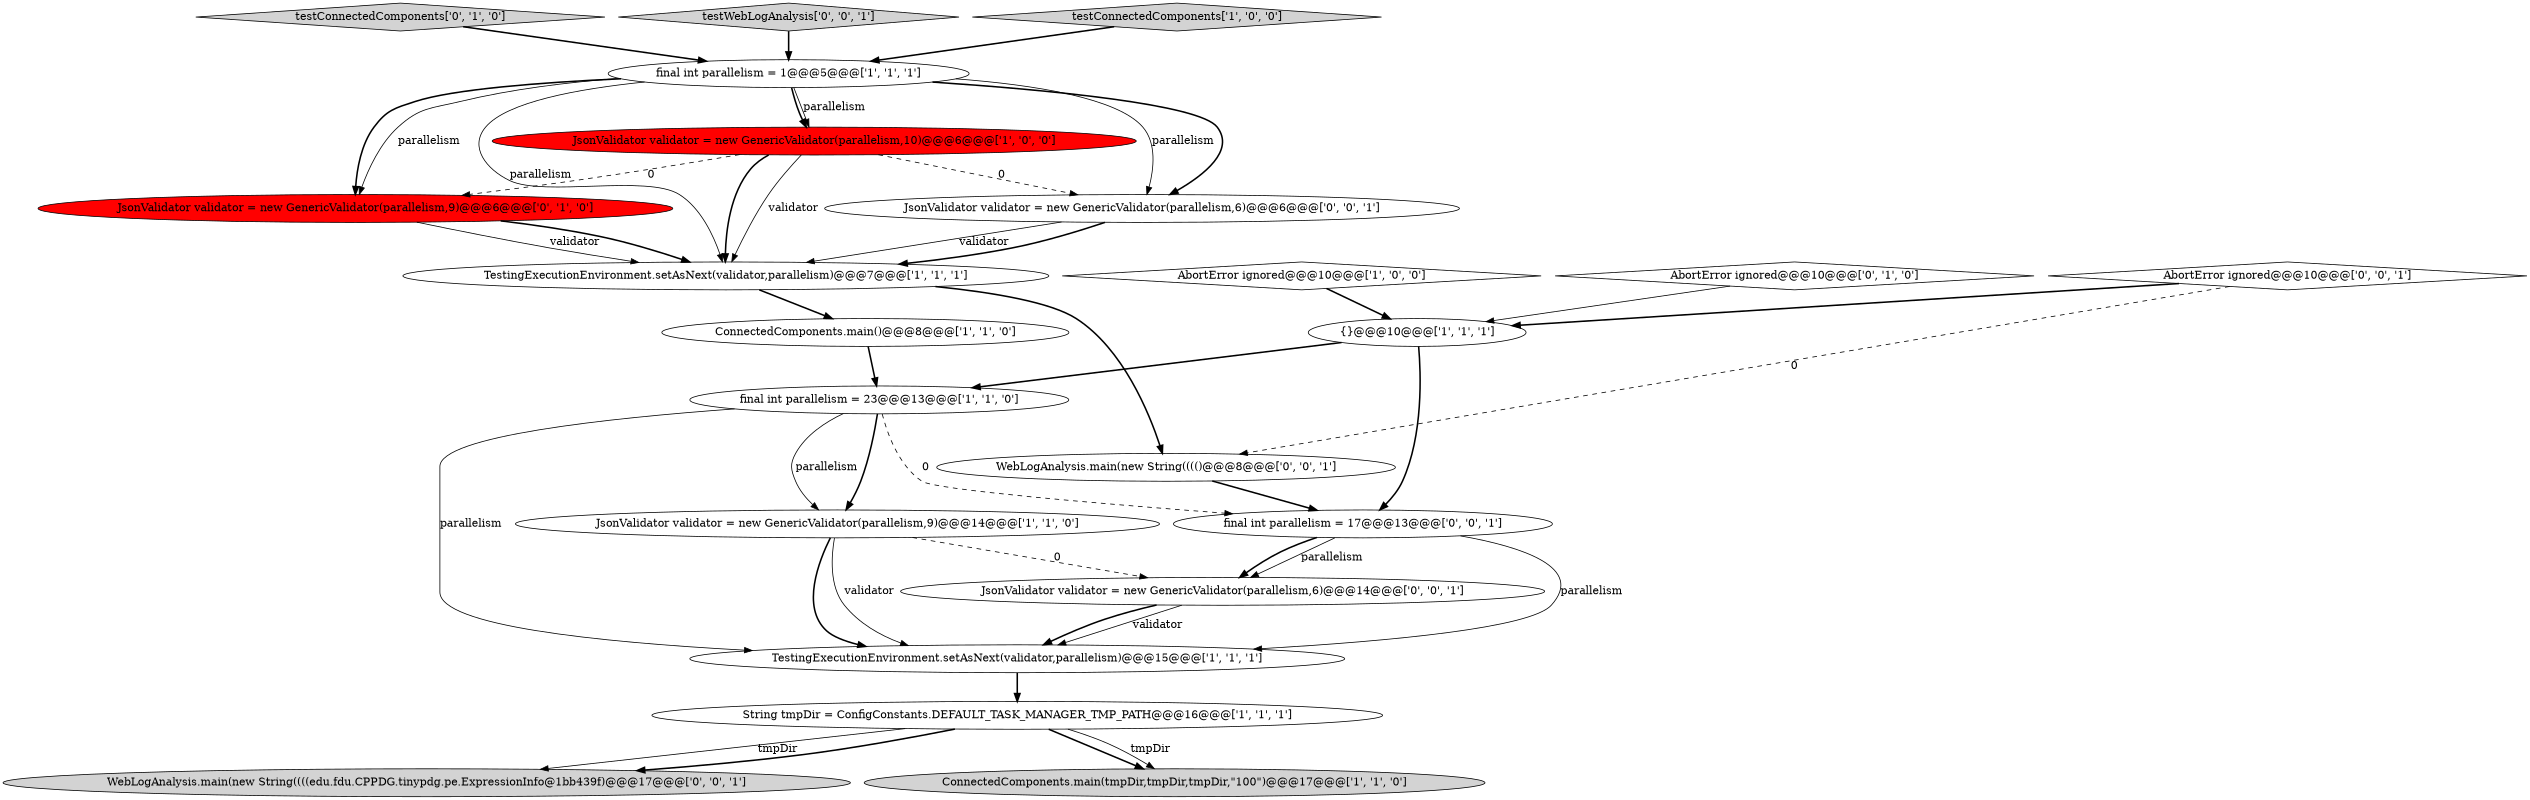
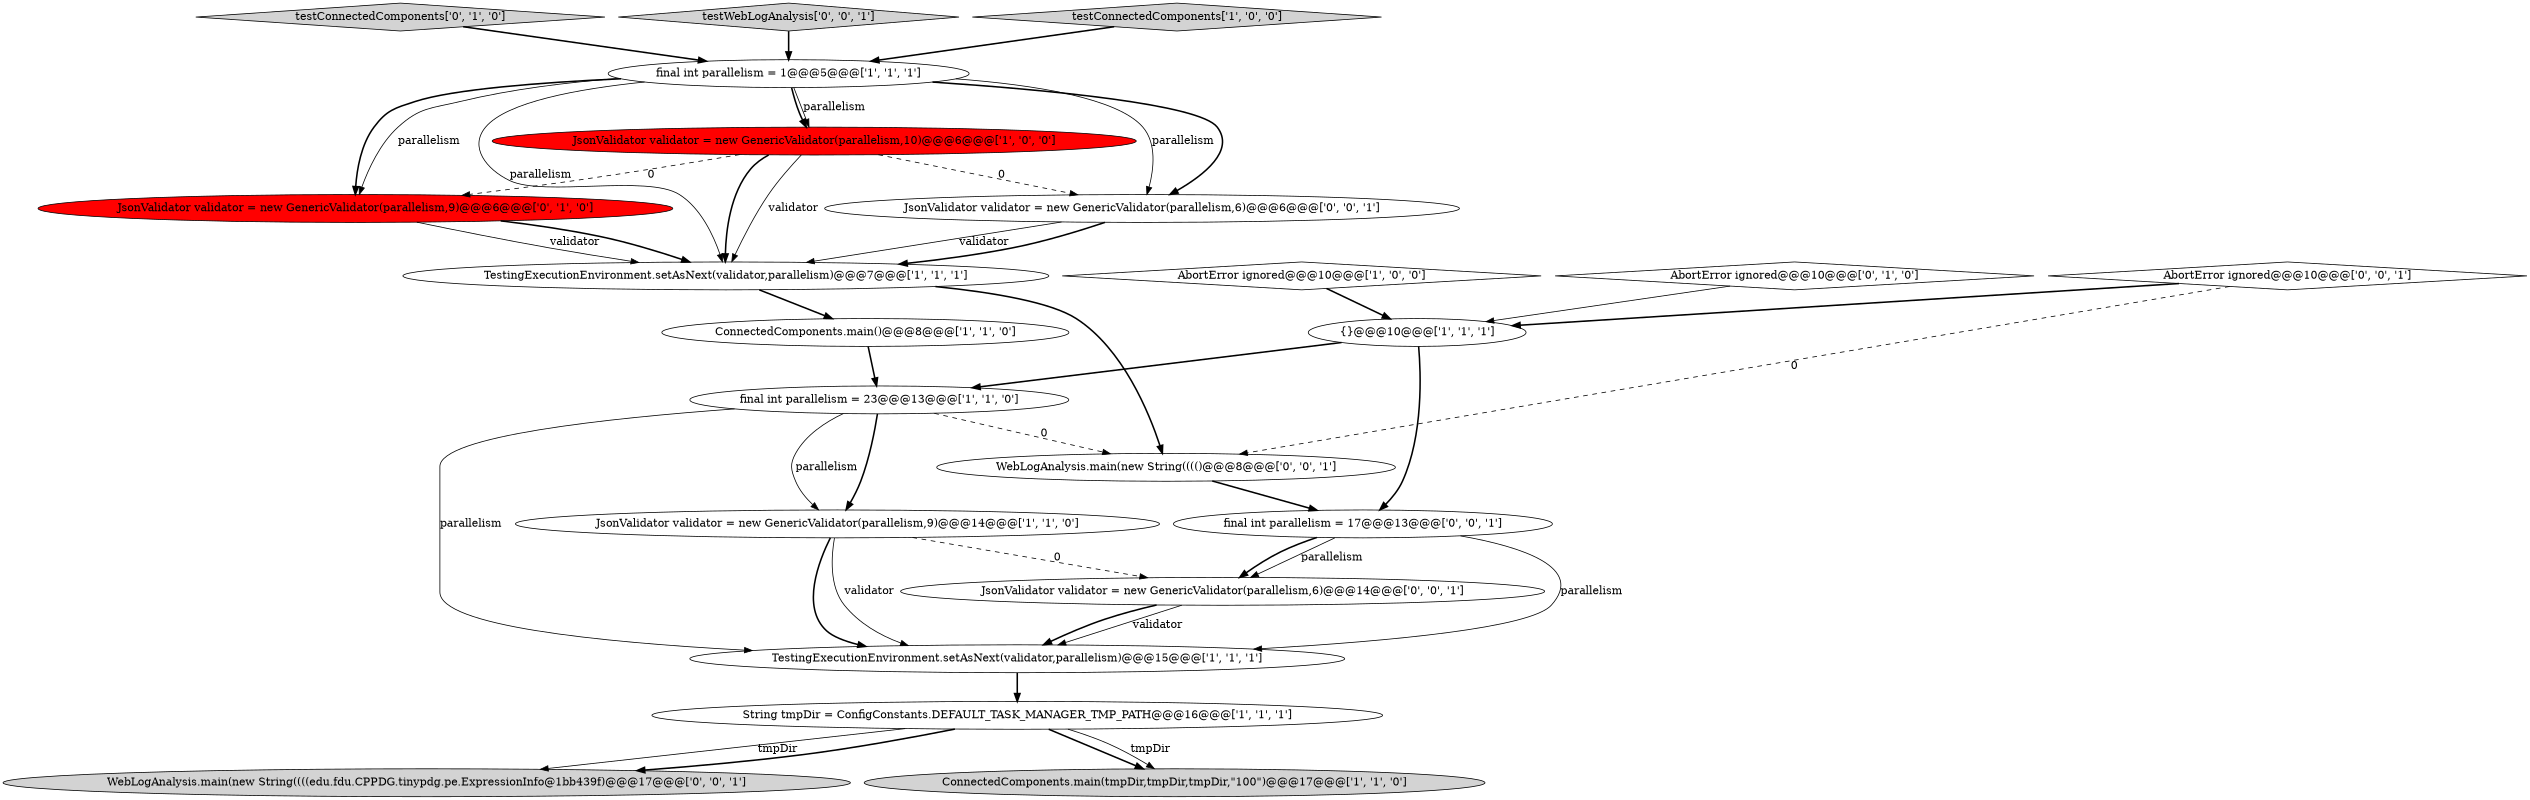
(1033, 497) -> (1019, 433)
